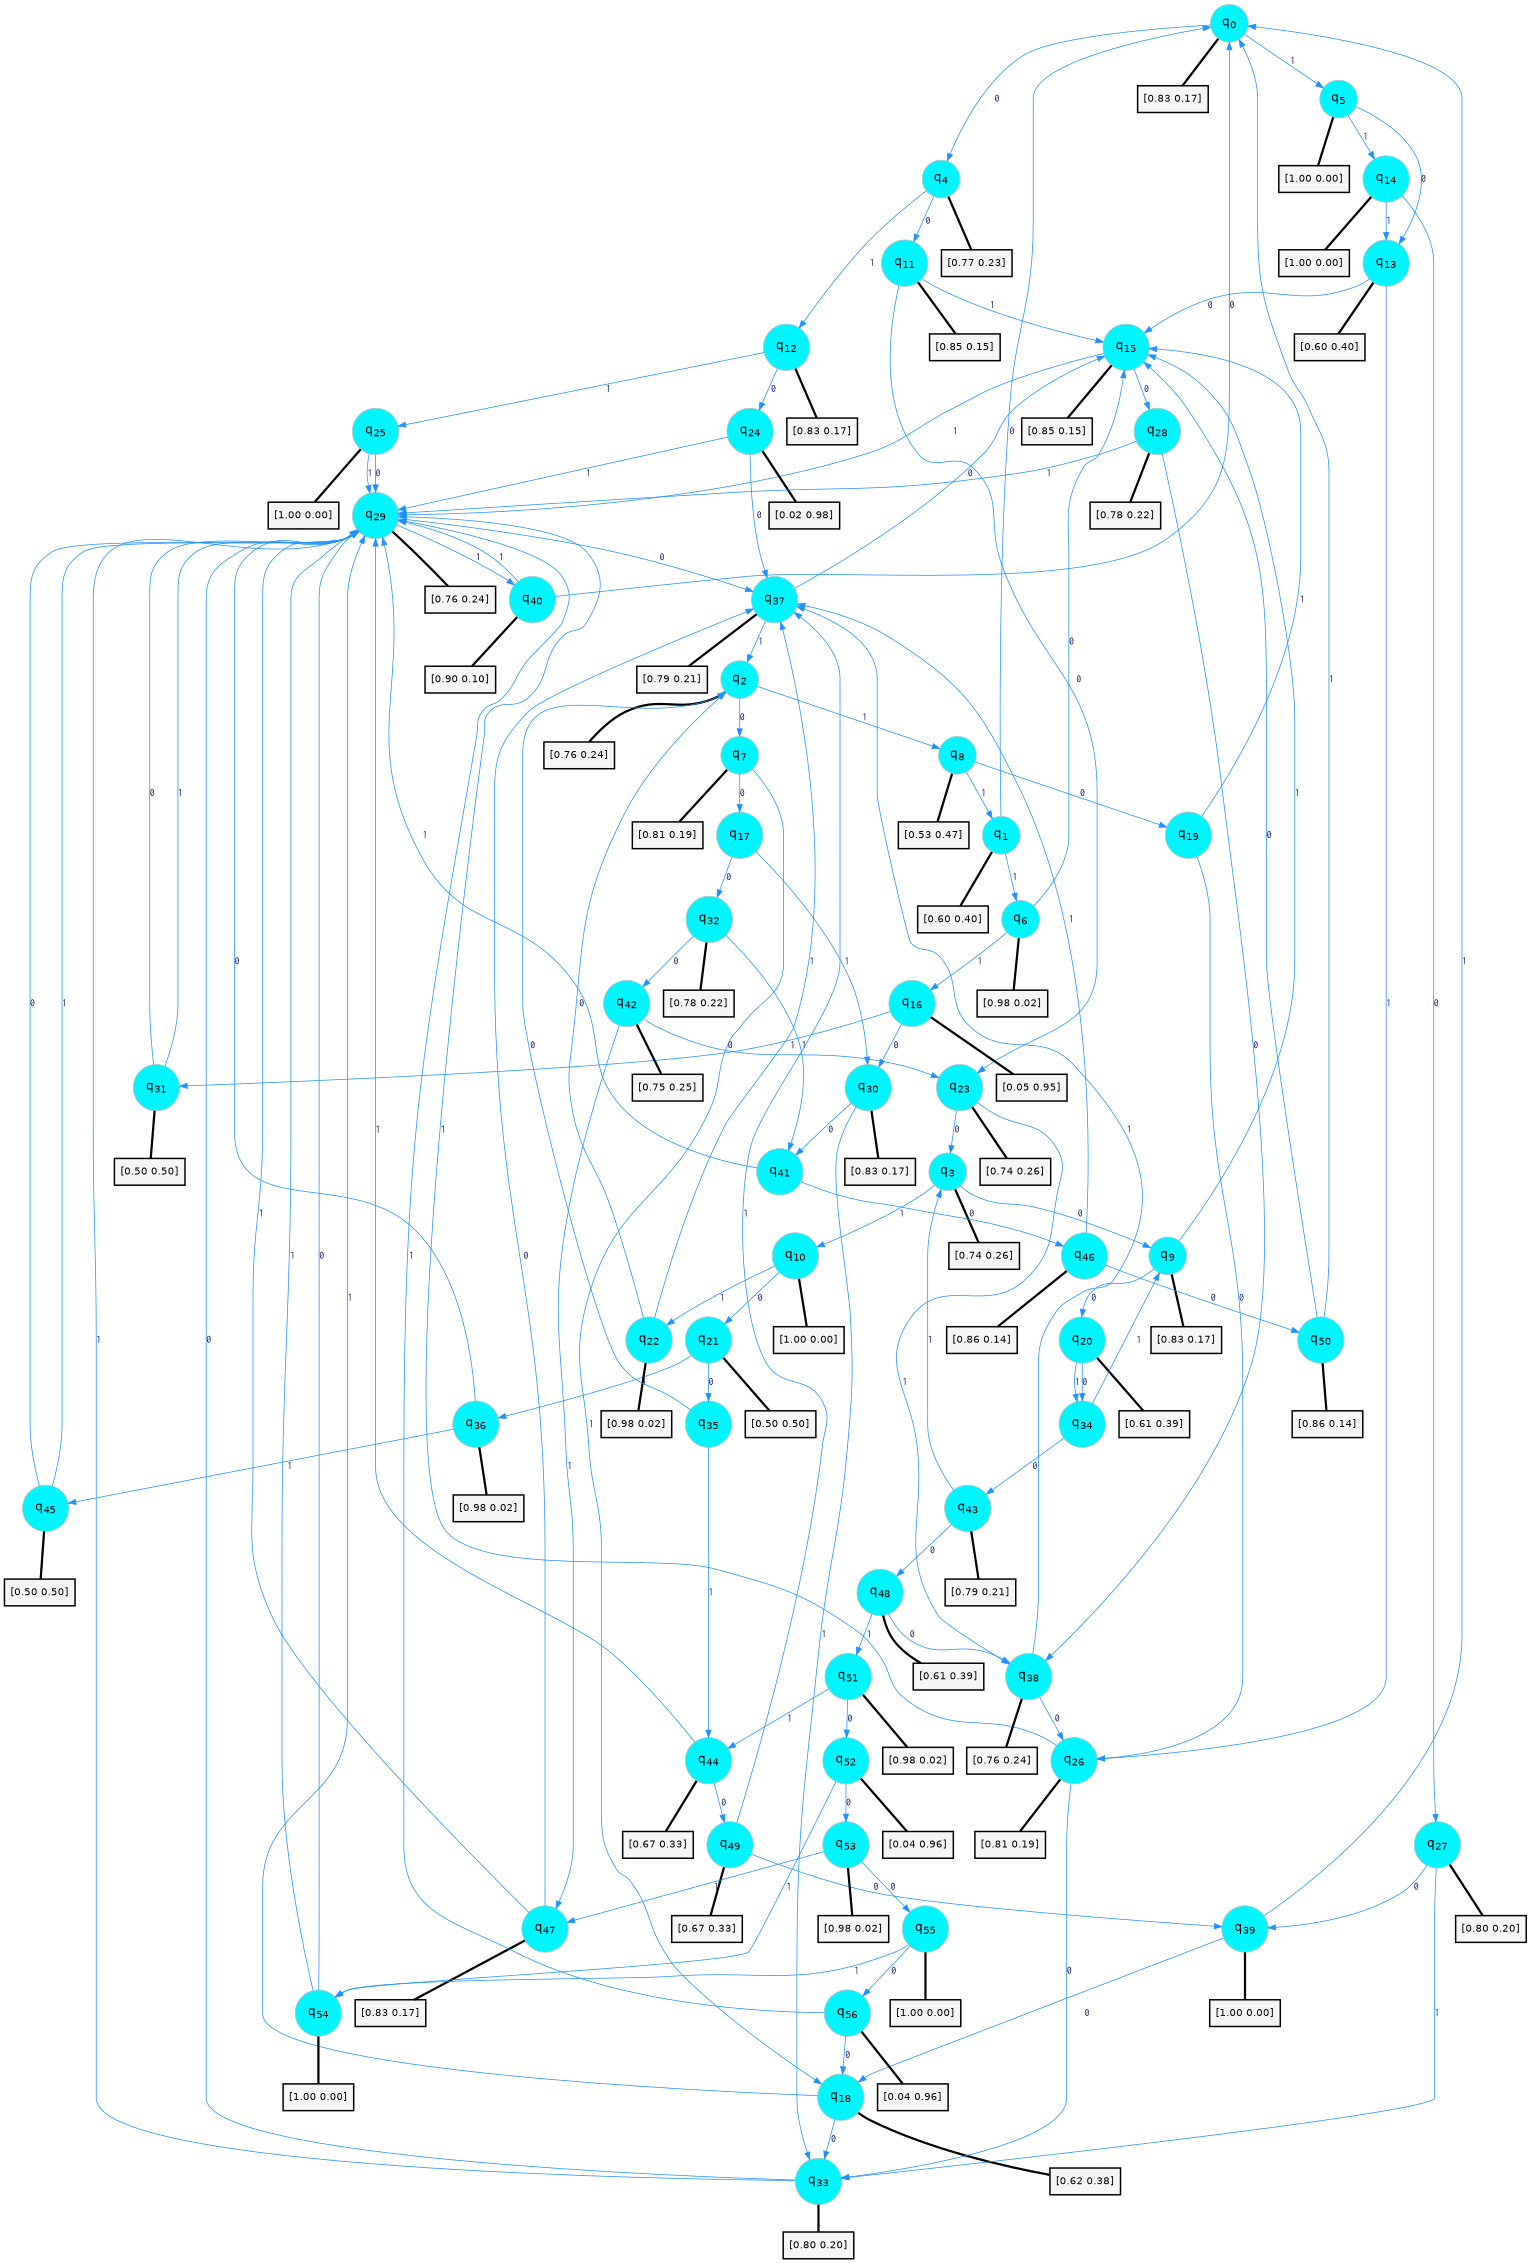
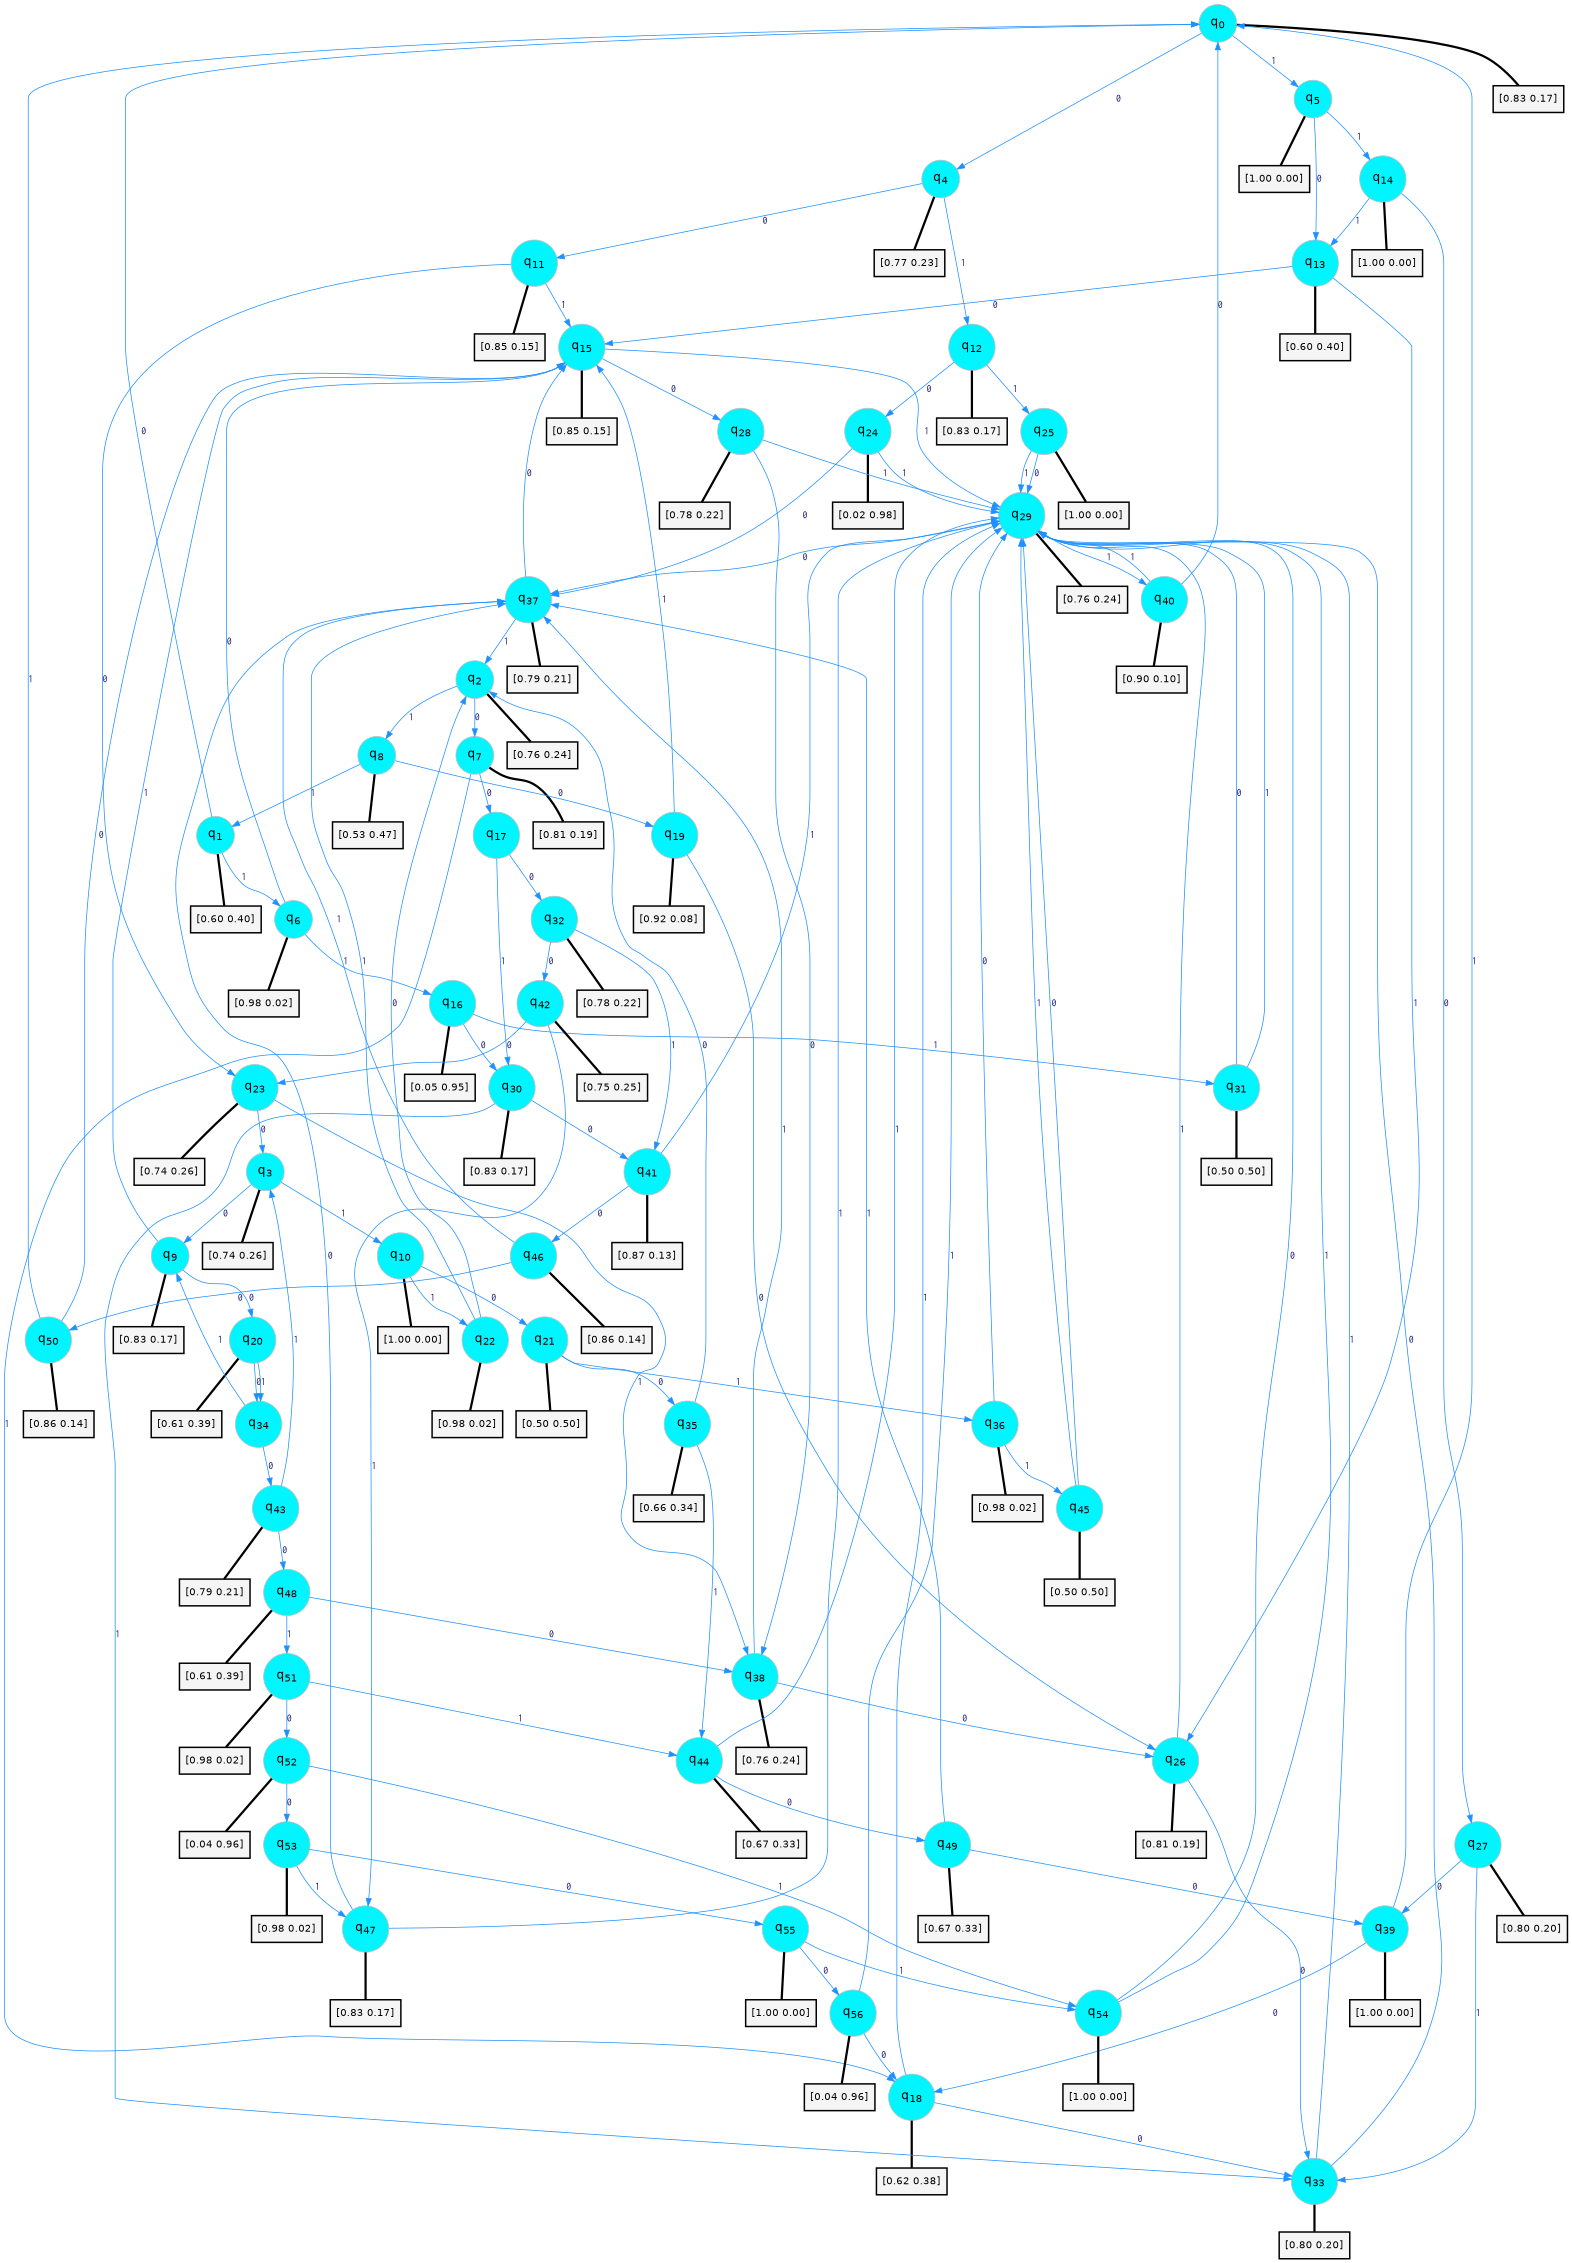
none -> (669, 919)
none -> (647, 1256)
none -> (669, 1508)
